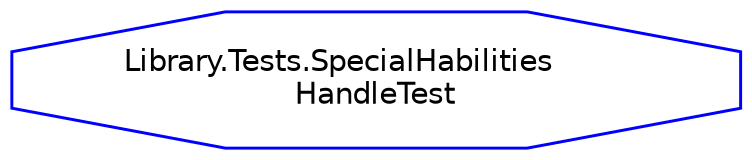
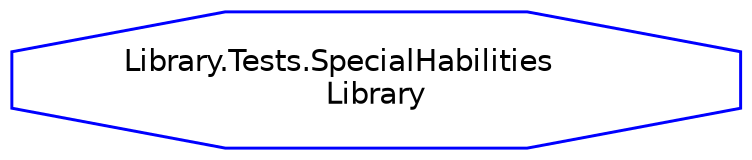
(376, 80) -> (376, 80)
